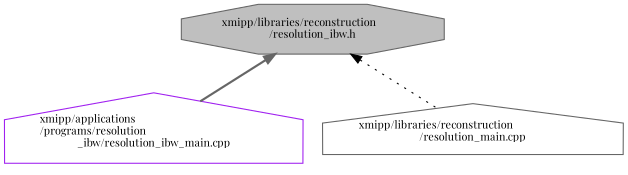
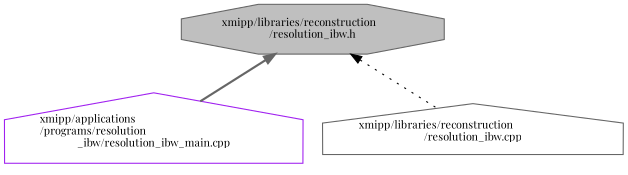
(473, 132) -> (473, 132)
